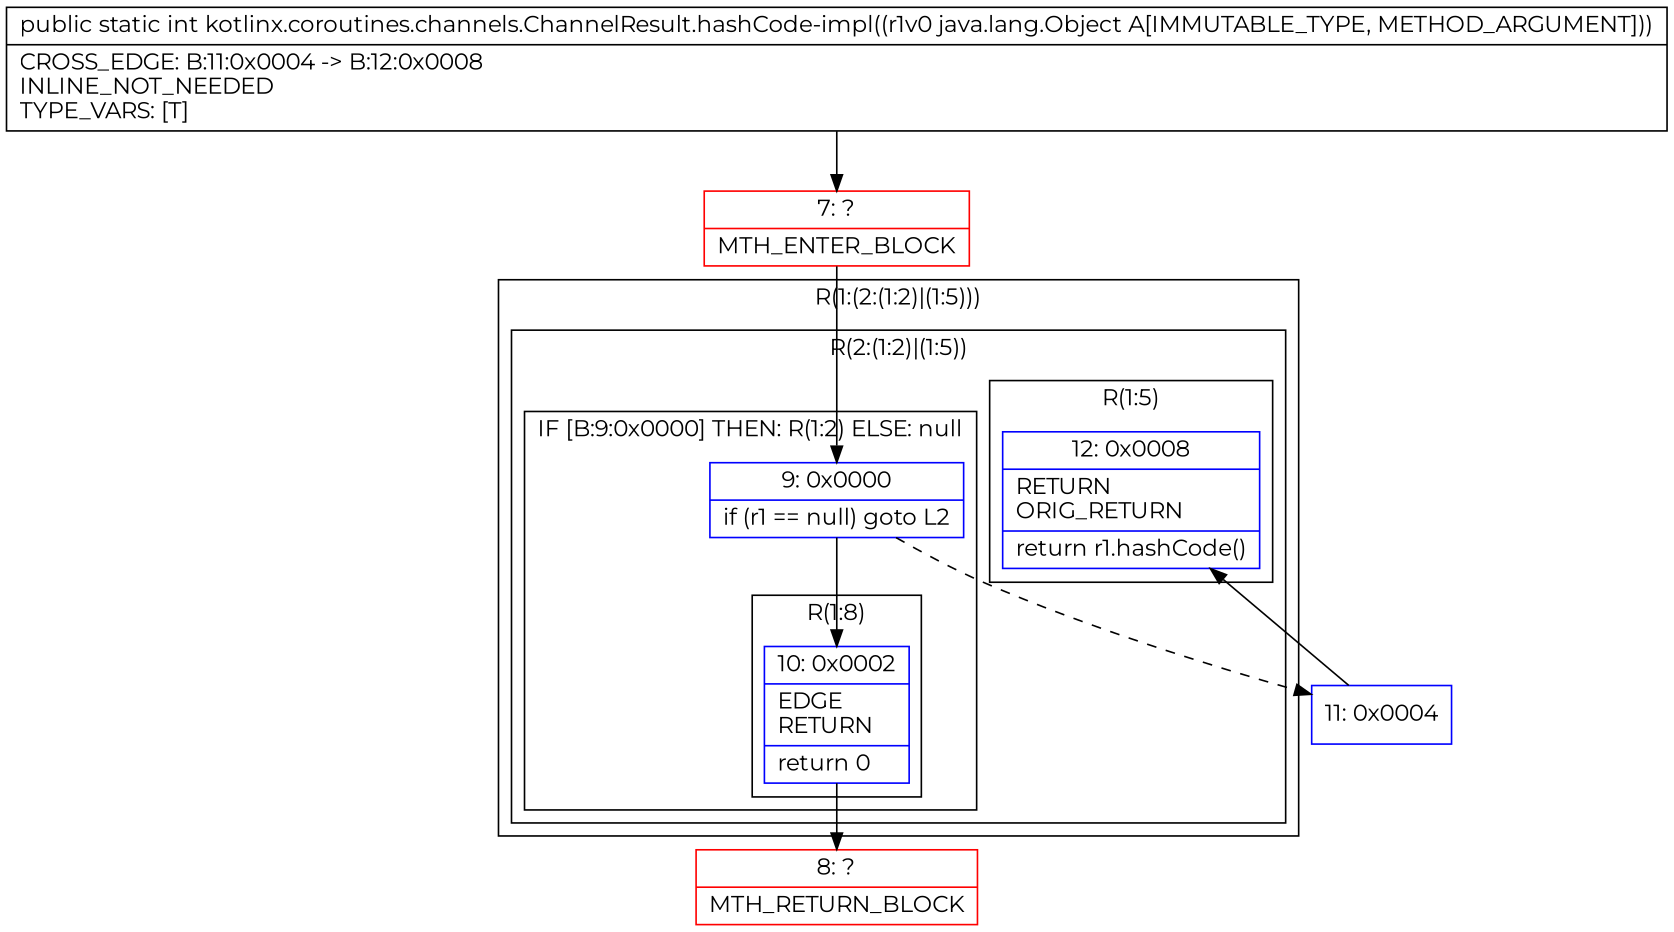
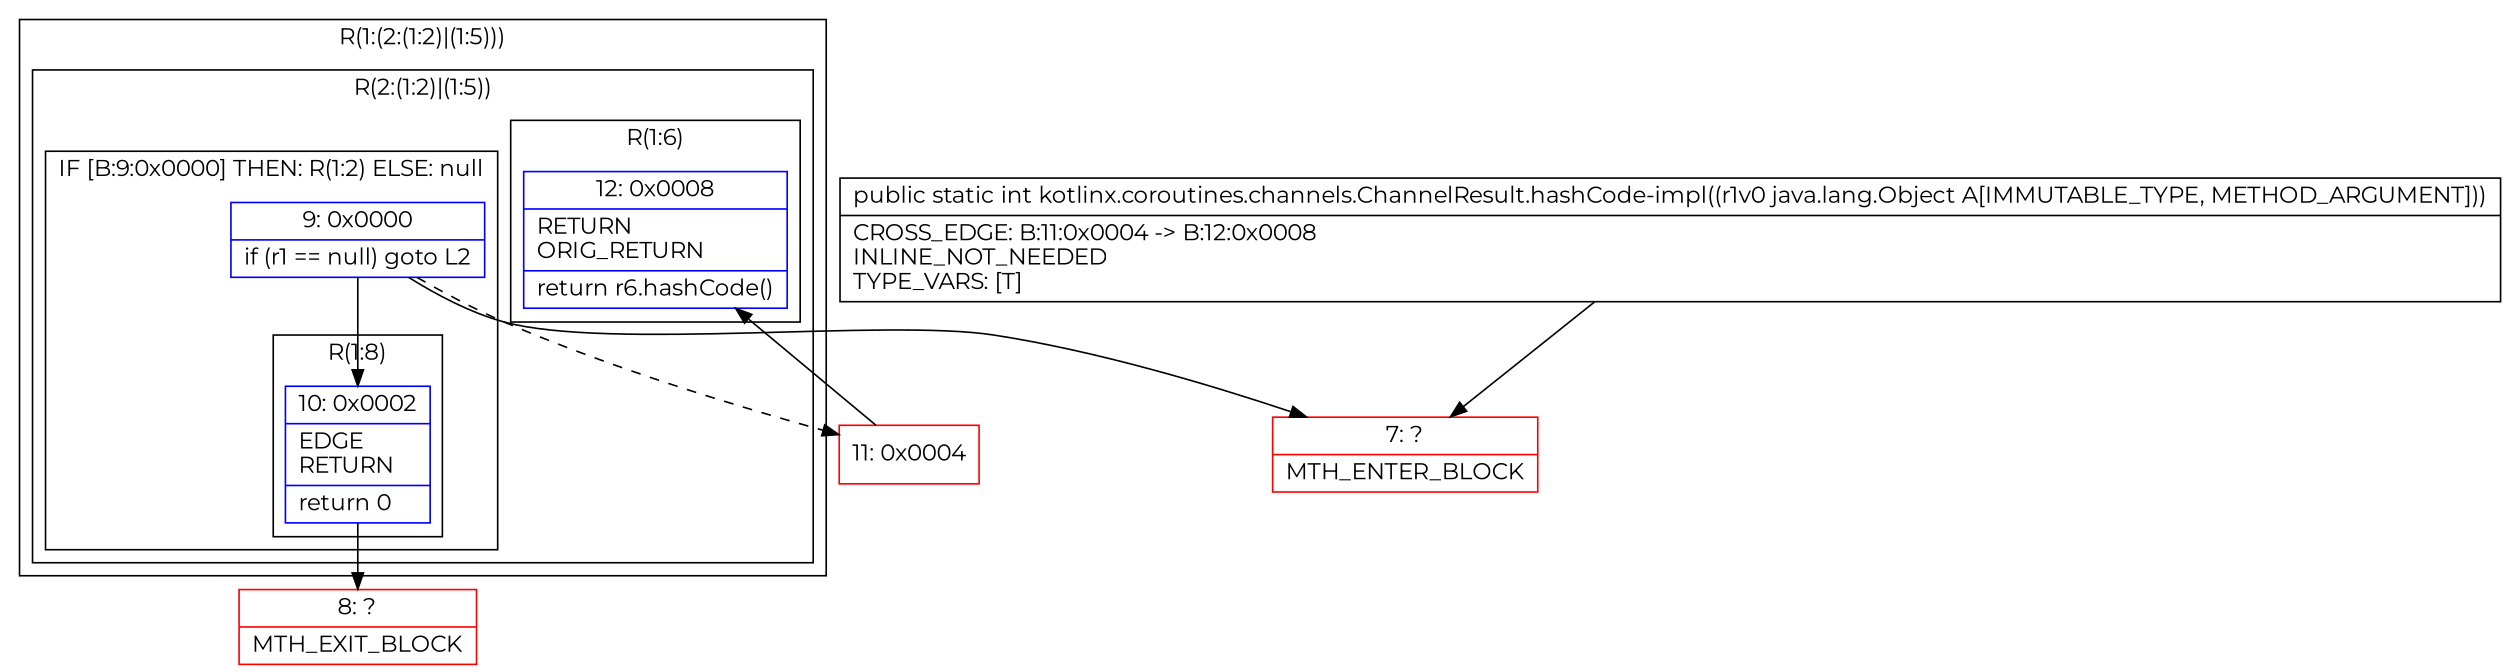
(837, 356) -> (849, 331)
(1131, 399) -> (655, 139)
(1131, 549) -> (655, 289)
(1382, 715) -> (909, 455)
(837, 905) -> (358, 645)
